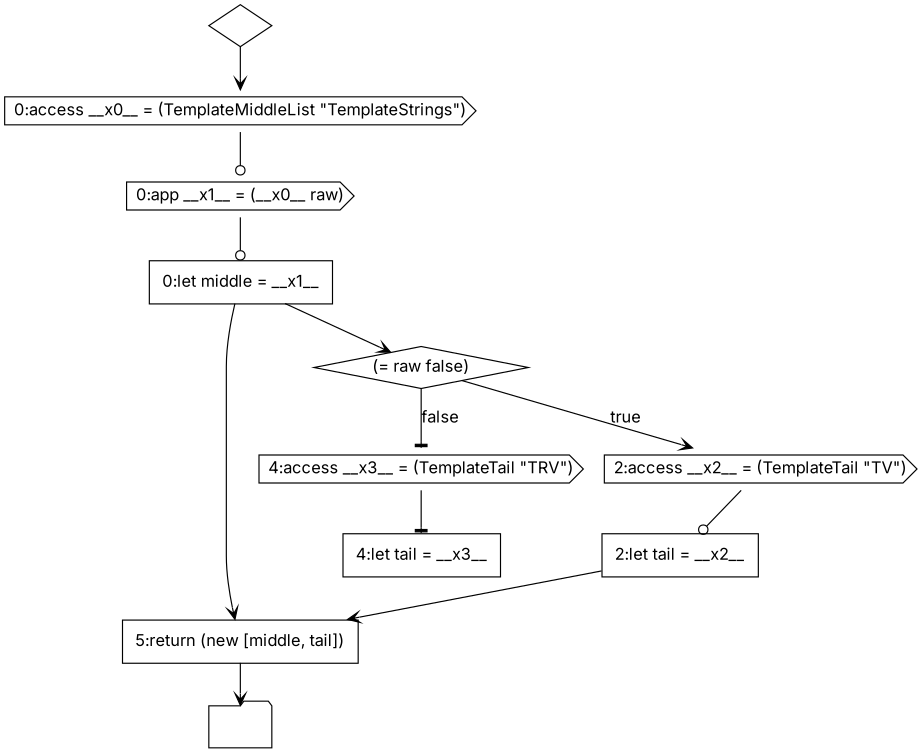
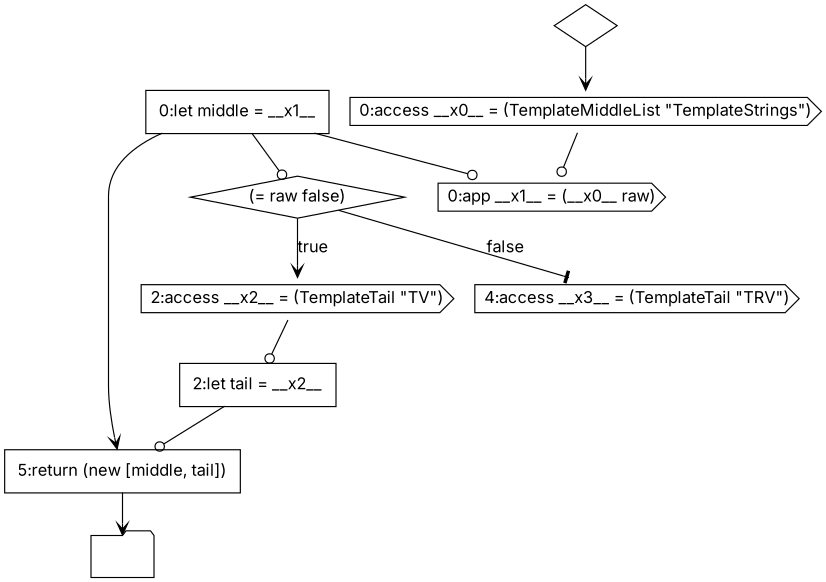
(240, 234) -> (391, 153)
(332, 325) -> (265, 152)
(421, 555) -> none
(480, 594) -> (194, 425)
